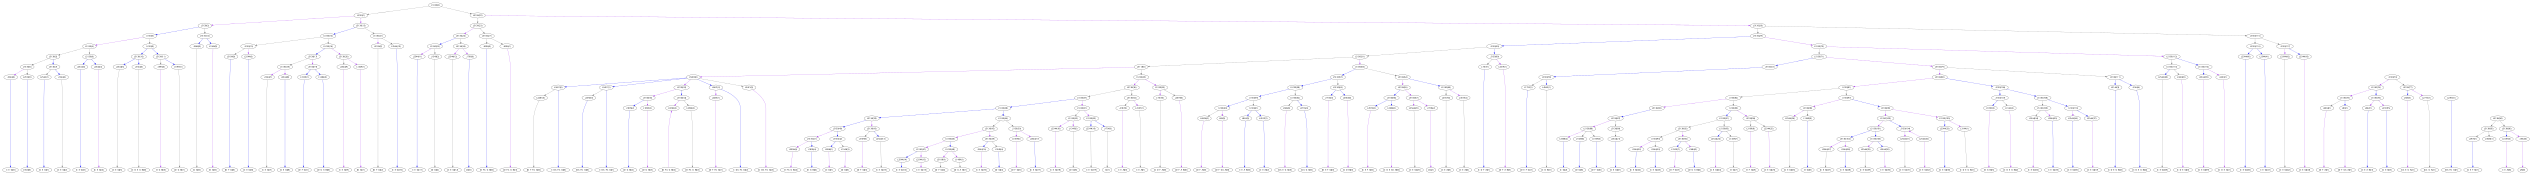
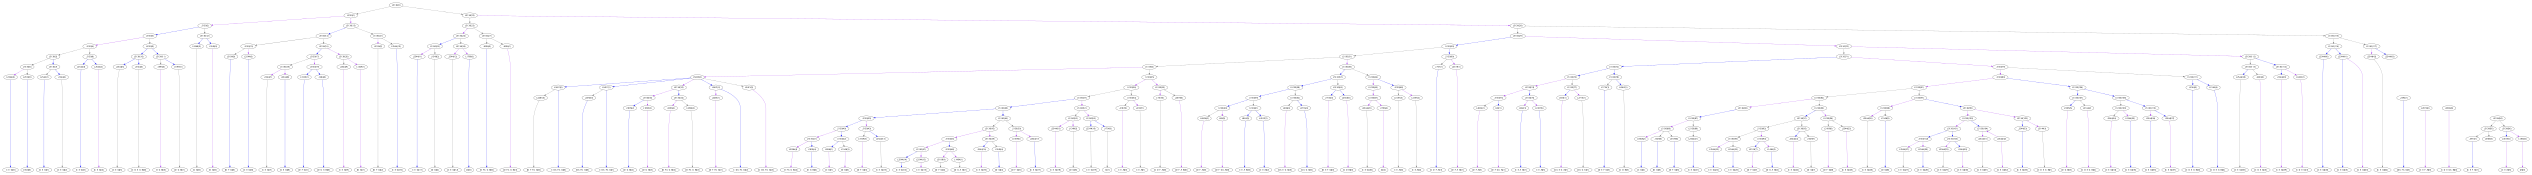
none -> (1594, 72)
(1392, 98) -> none
(2305, 113) -> (2363, 109)
(669, 140) -> (669, 138)
